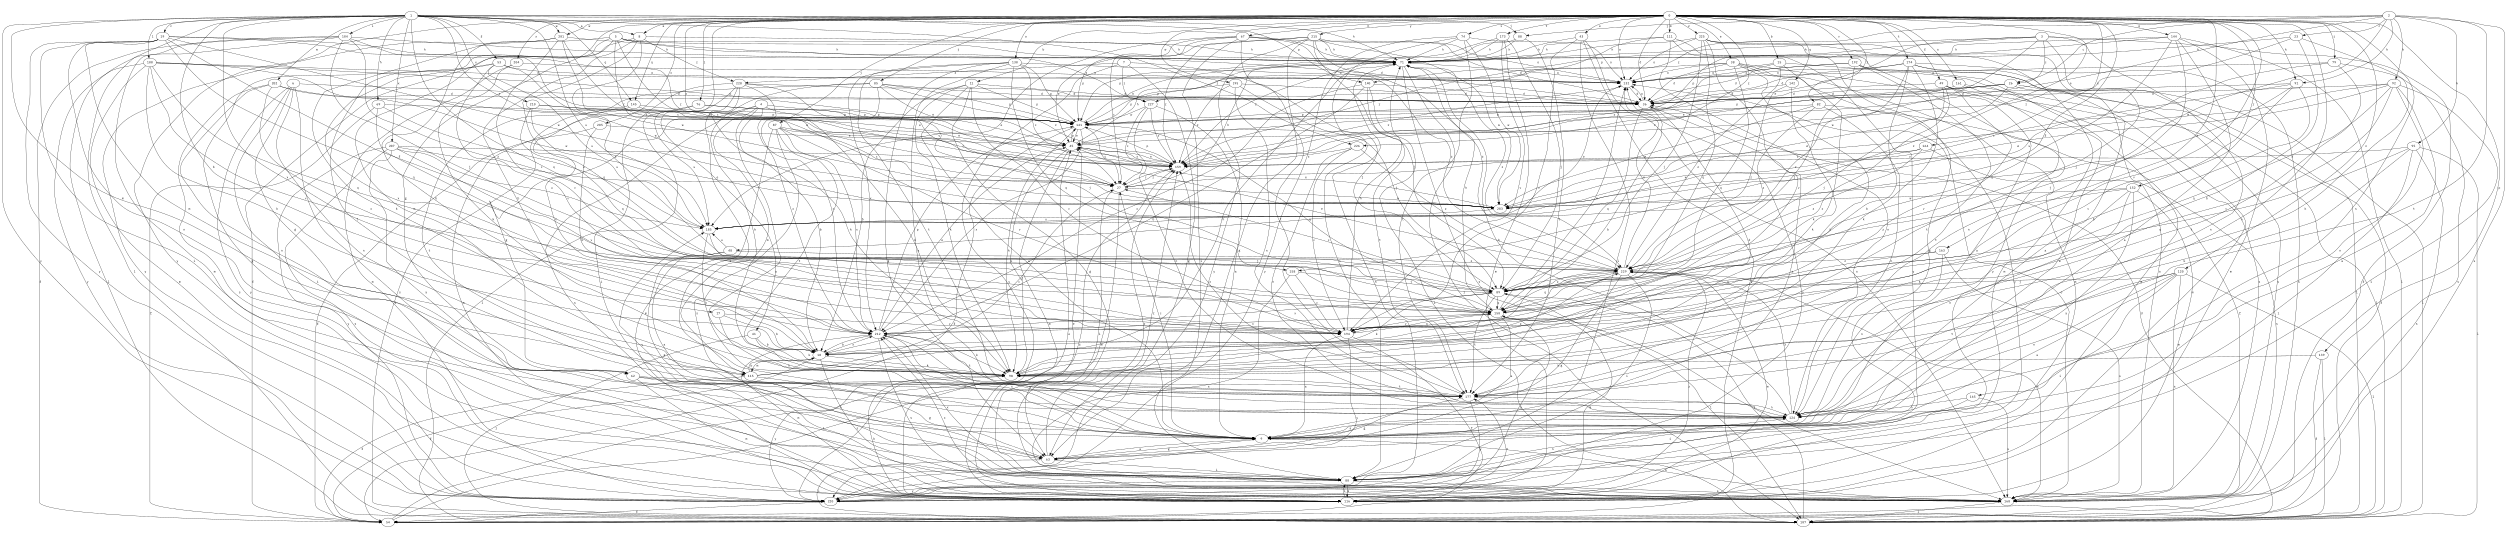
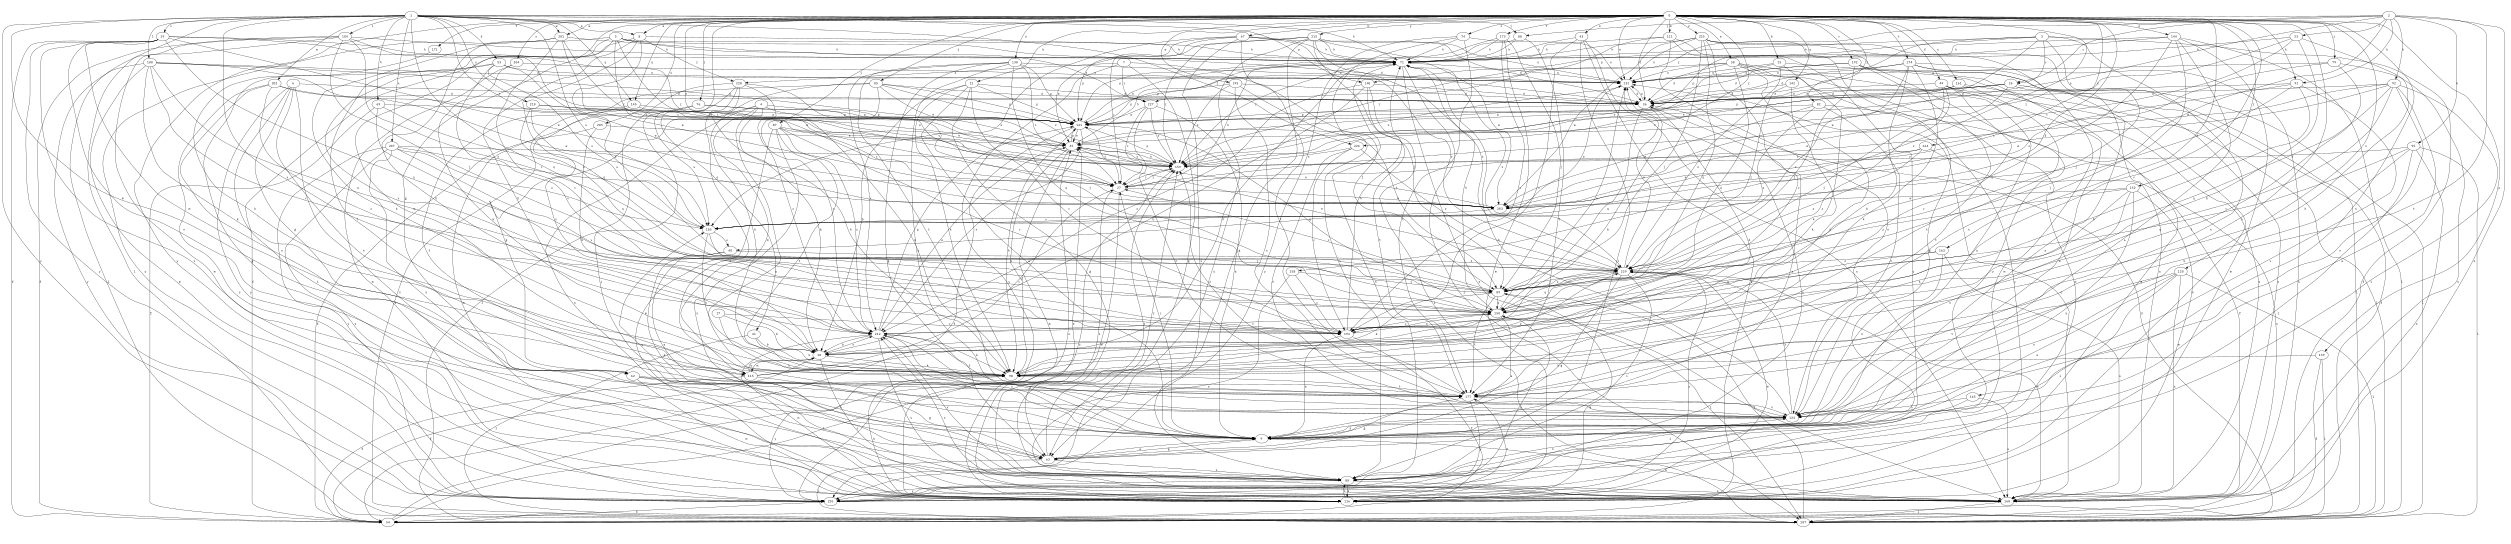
none -> (435, 49)
(990, 88) -> (1804, 93)
(1503, 124) -> (1584, 109)
none -> (1776, 136)
(288, 206) -> none
(720, 241) -> (722, 237)
(673, 255) -> (12, 396)
(1848, 278) -> (1930, 407)
(431, 280) -> (516, 313)
(1841, 285) -> none
(1189, 316) -> none
(1144, 458) -> none
